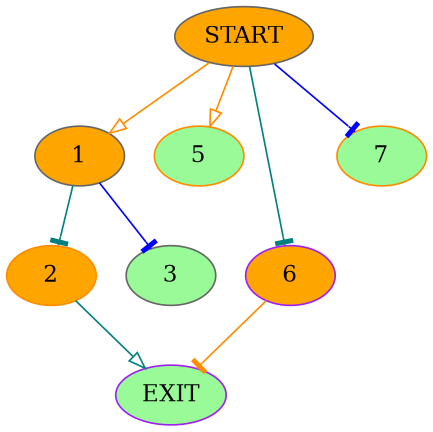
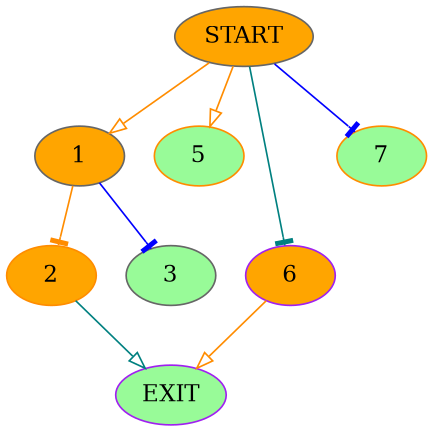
(67, 211) -> (67, 211)
(235, 332) -> (238, 328)
